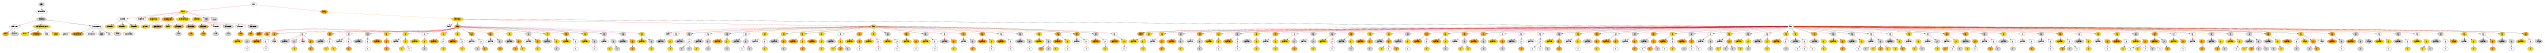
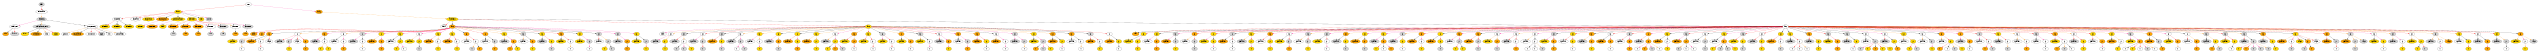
(207, 19) -> (201, 19)
(42, 27) -> (42, 27)
(118, 34) -> none
